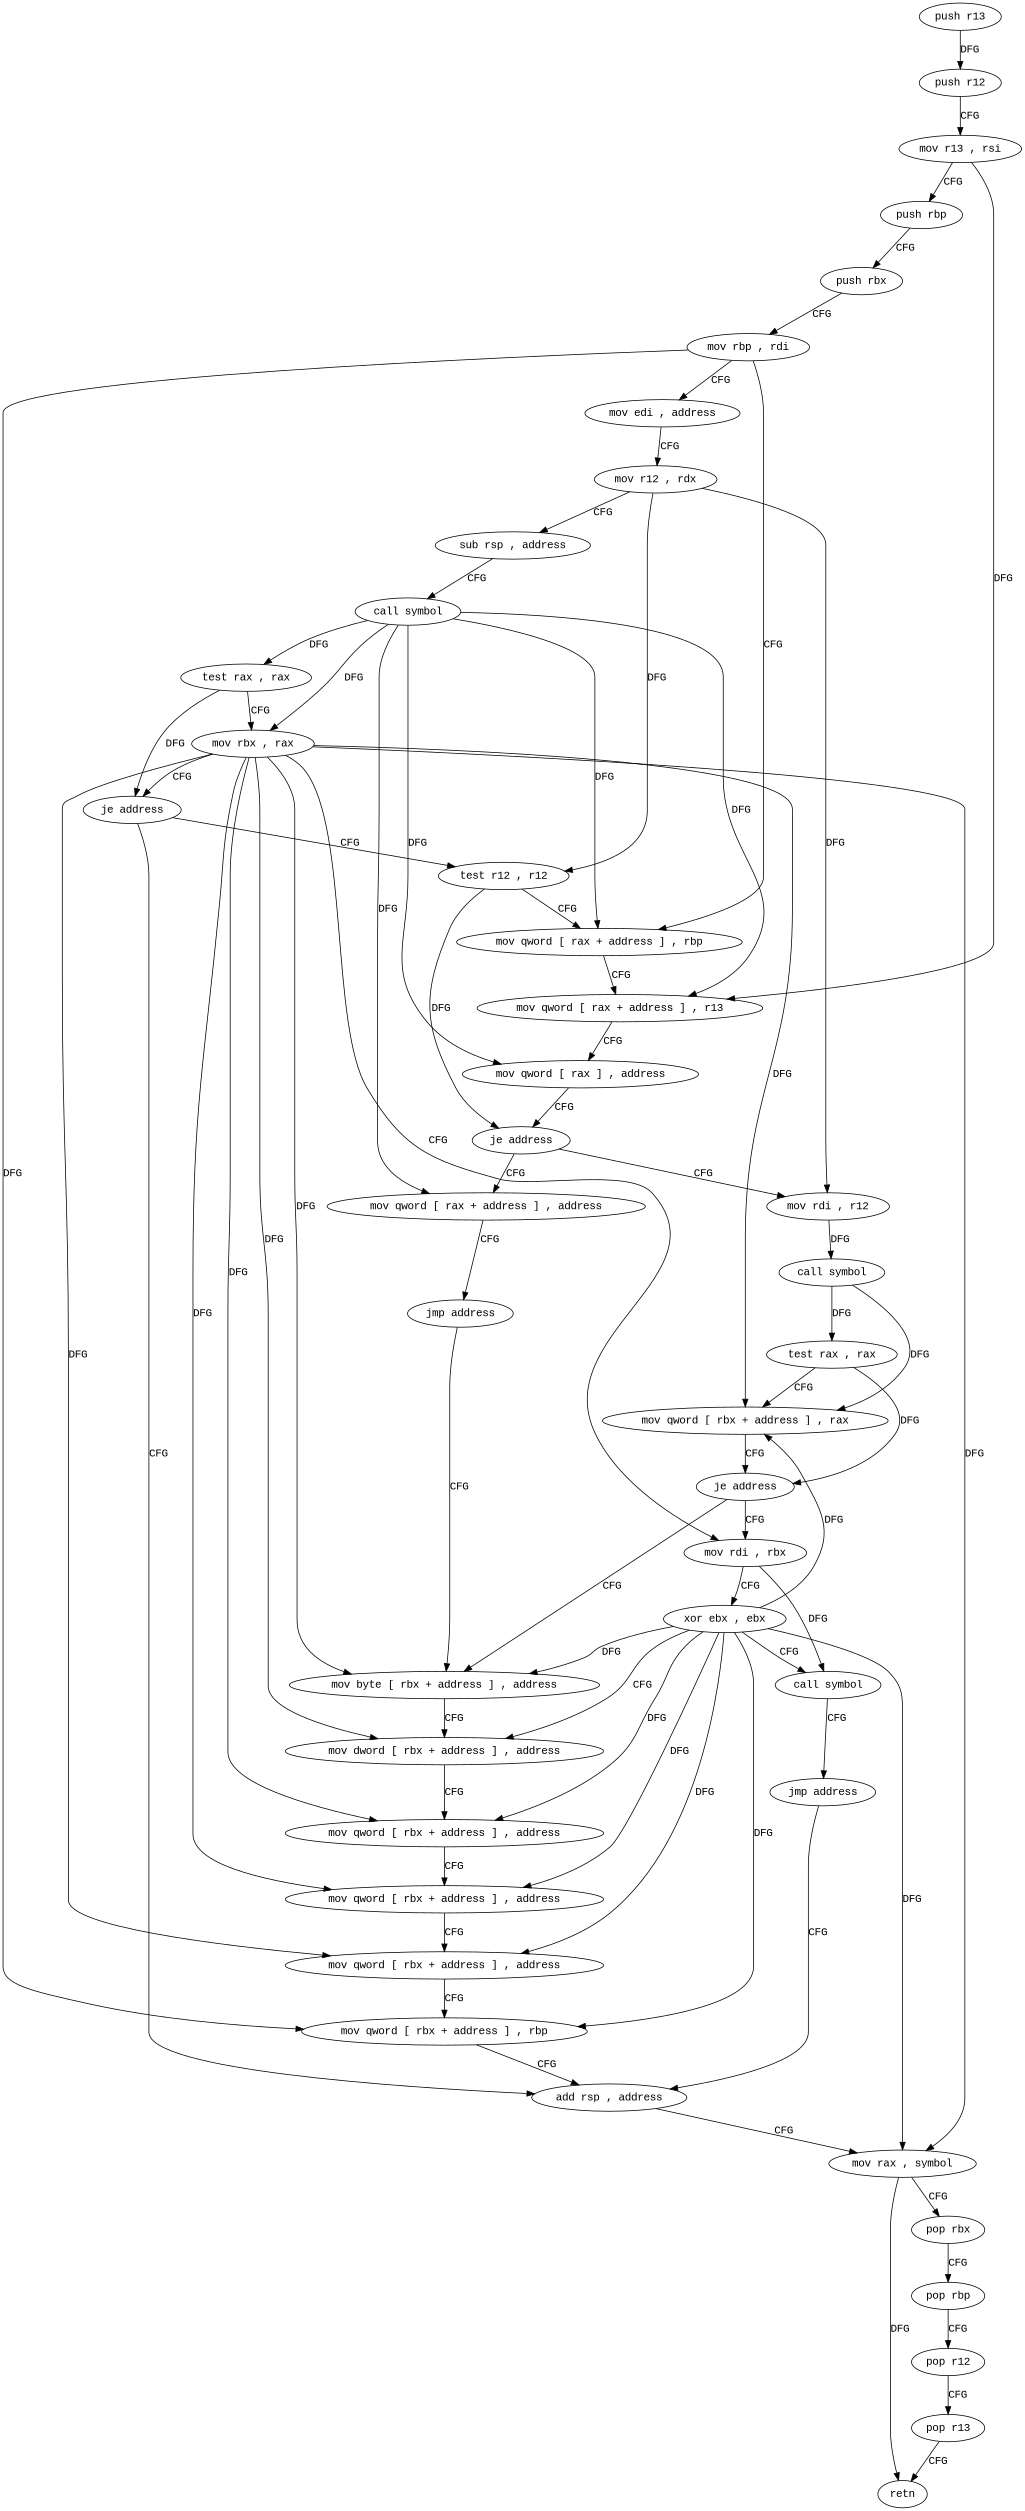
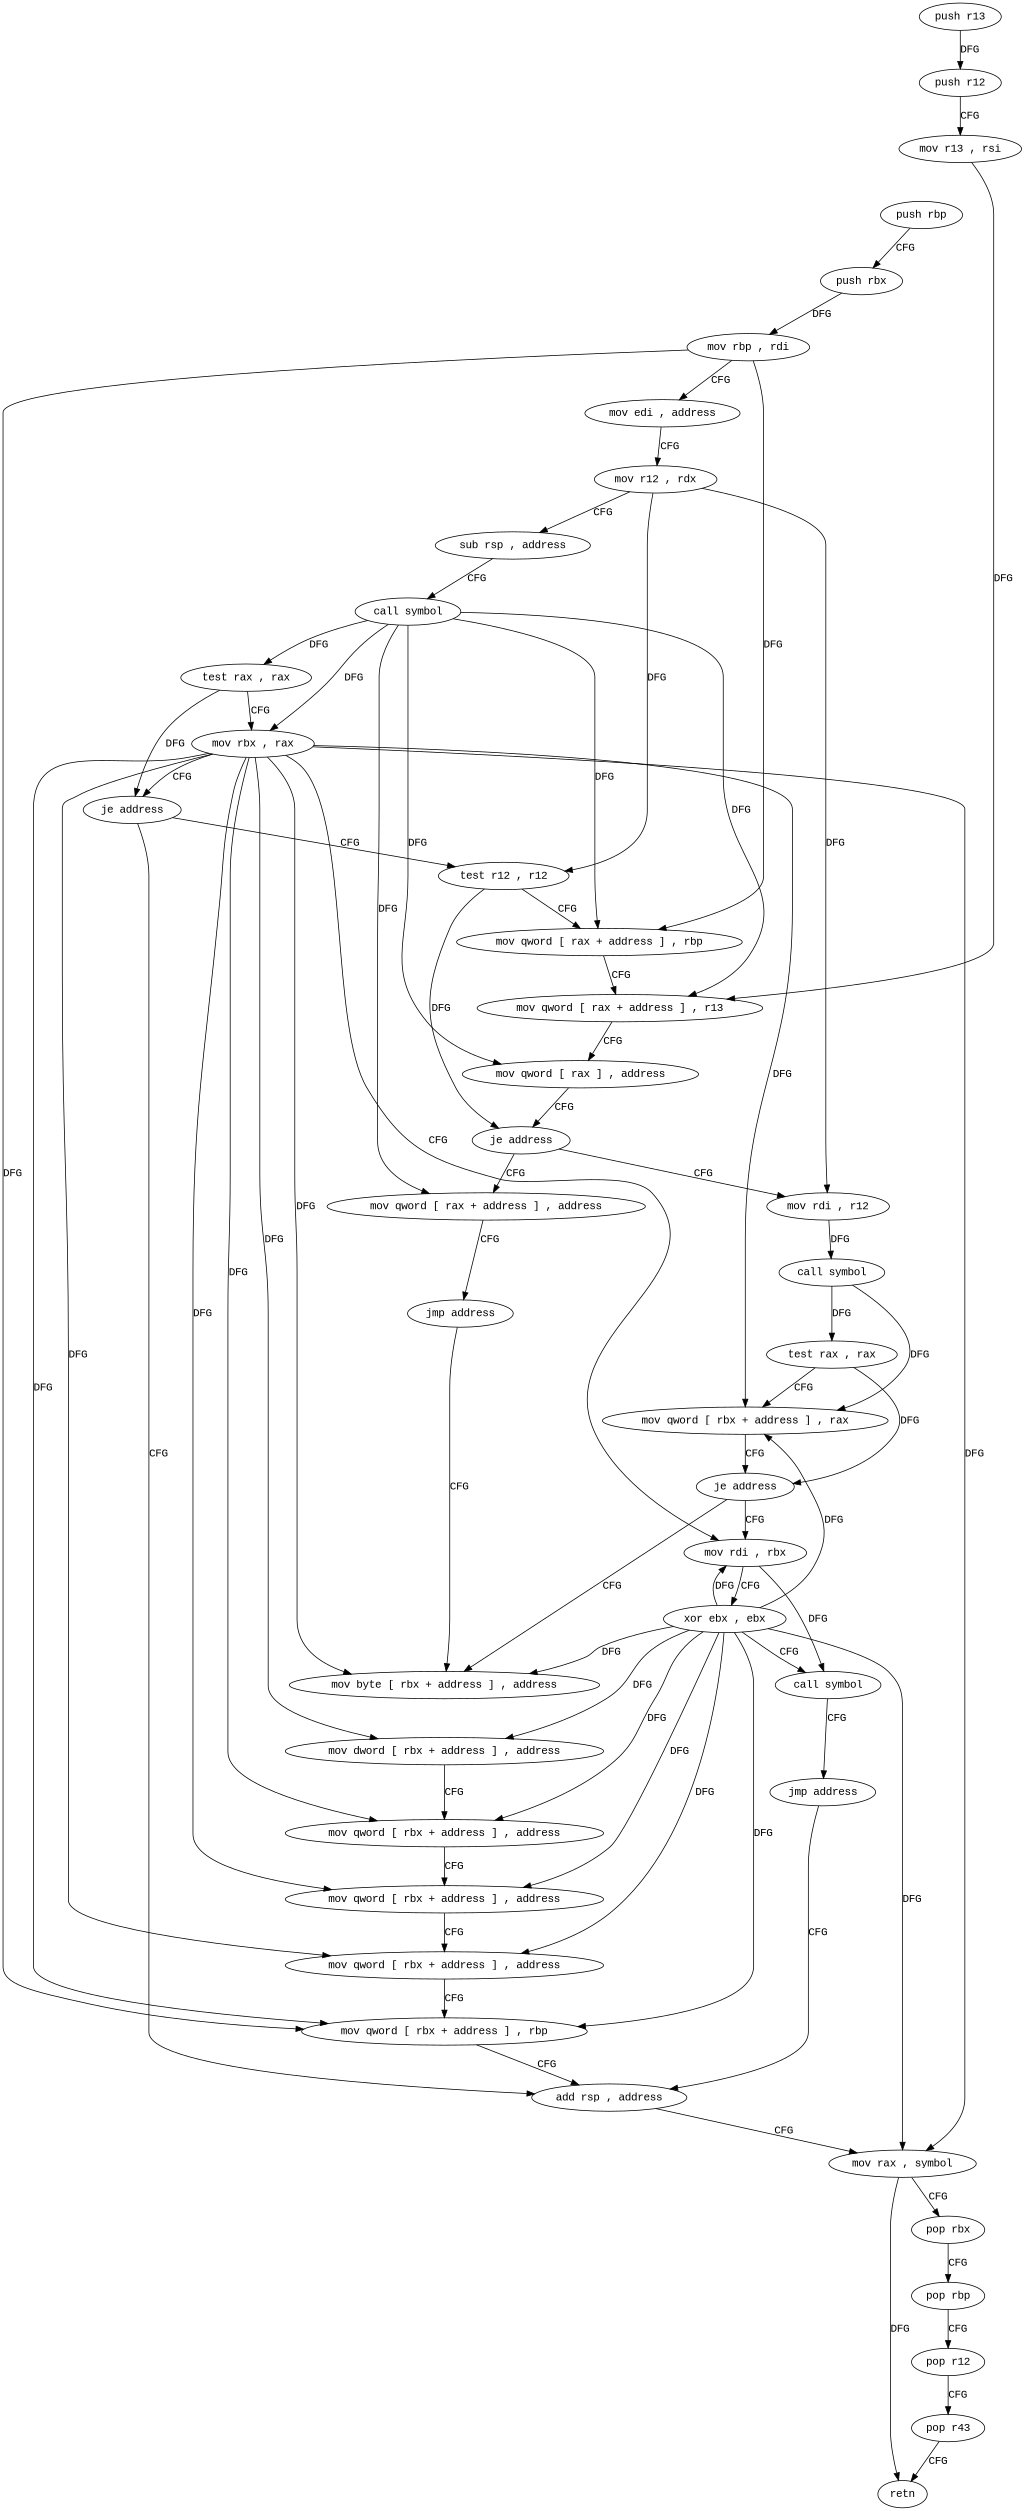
(943, 179) -> none
(822, 314) -> (822, 314)
(773, 645) -> (773, 645)
none -> (33, 1434)
none -> (713, 1588)
(642, 1685) -> (642, 1685)
(444, 1714) -> none
(948, 2428) -> (948, 2428)
